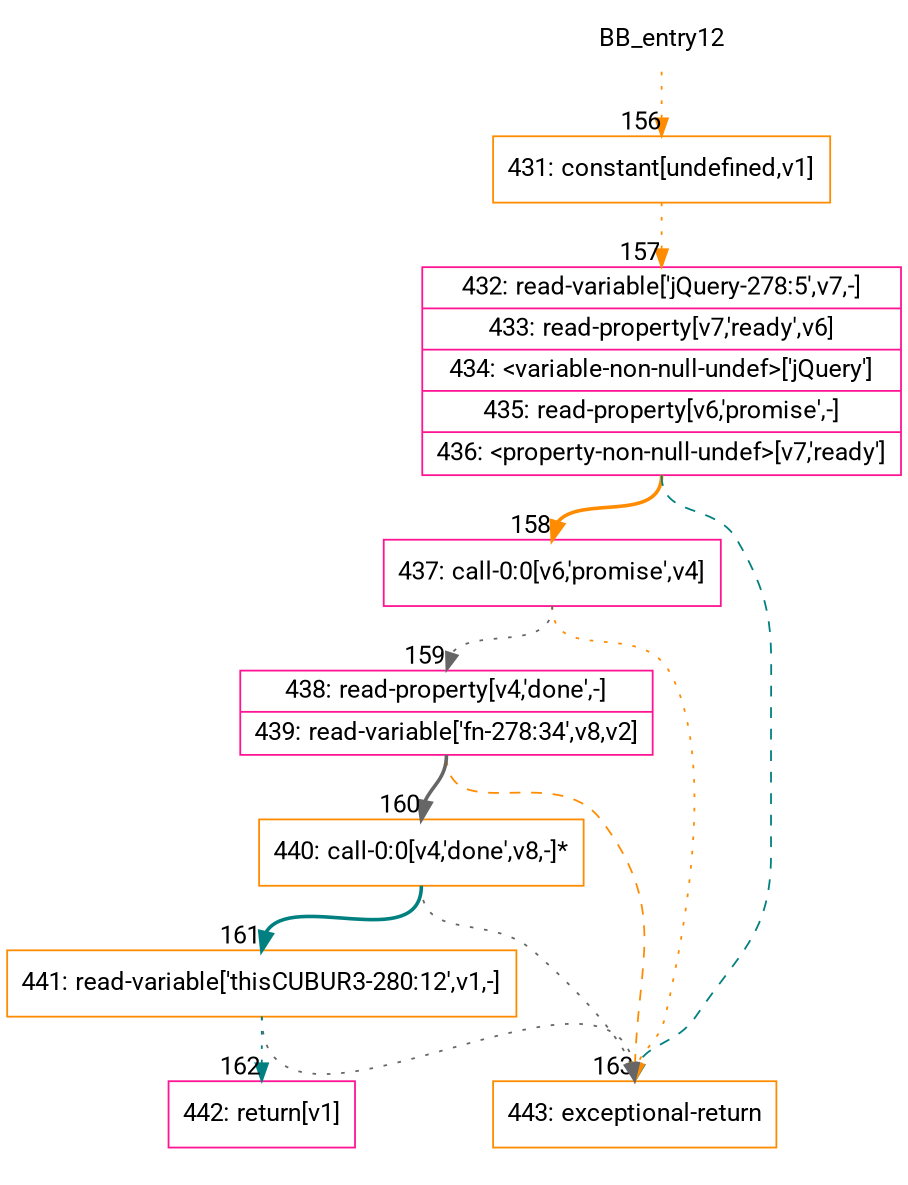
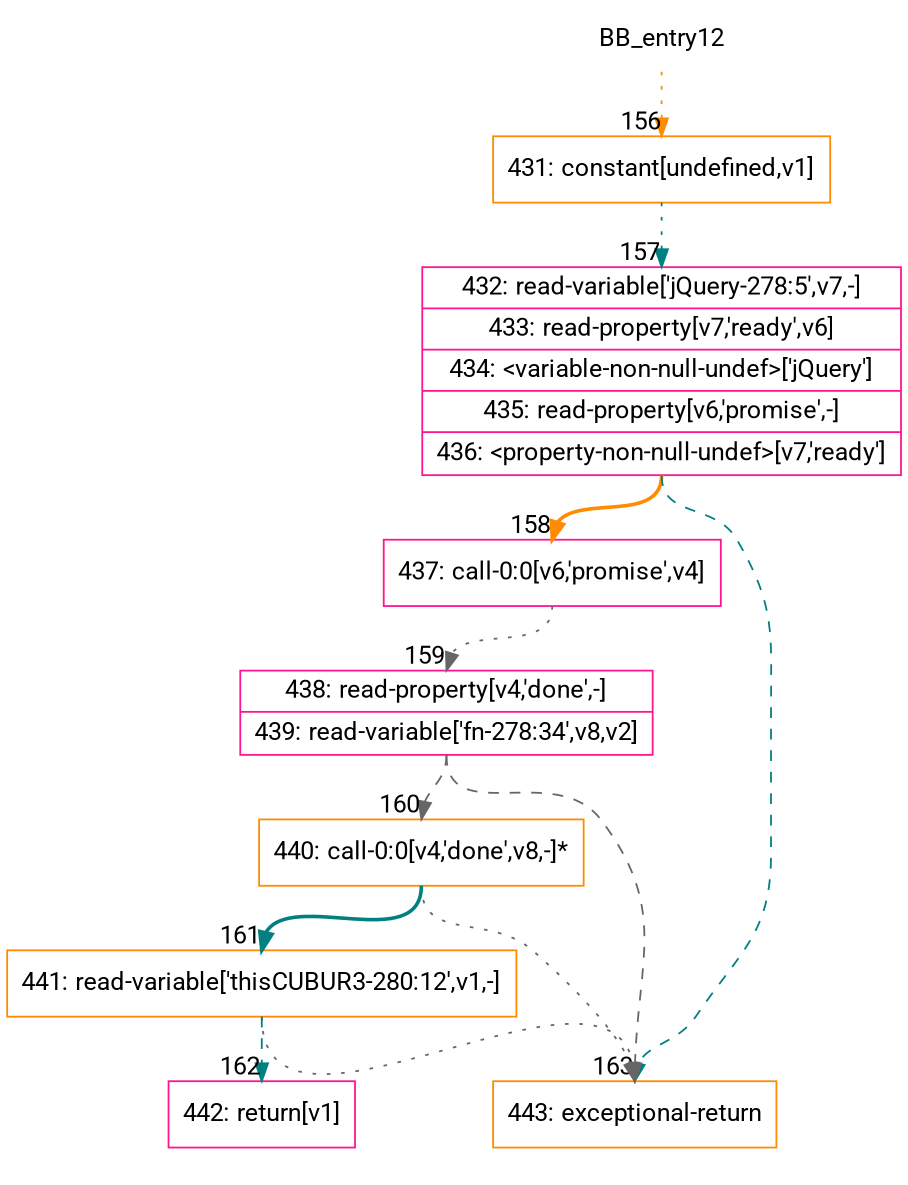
(662, 226) -> (662, 226)
(439, 780) -> (439, 780)
(694, 798) -> none
(620, 849) -> (620, 849)
(262, 1050) -> (262, 1050)
